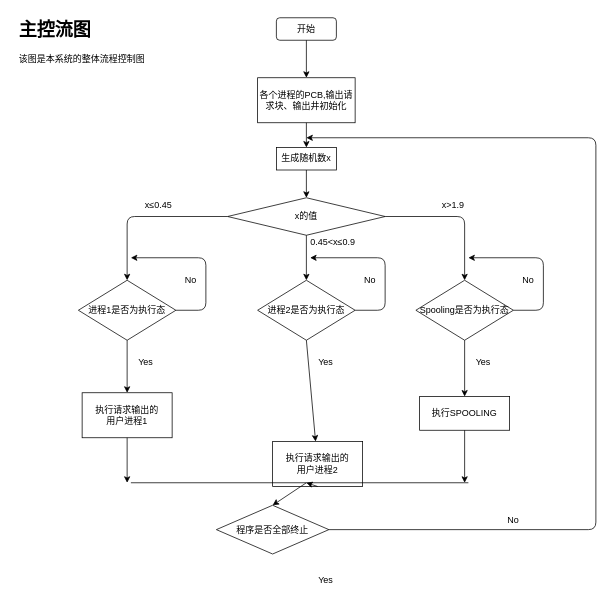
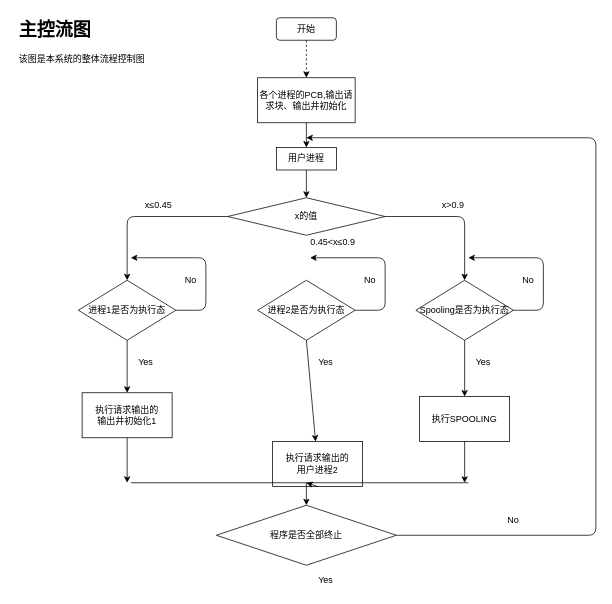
(306, 56) -> (306, 56)
(306, 159) -> (306, 159)
(453, 205) -> (453, 205)
(306, 255) -> none
(465, 413) -> (465, 419)
(127, 415) -> (127, 415)
(273, 530) -> (306, 535)
